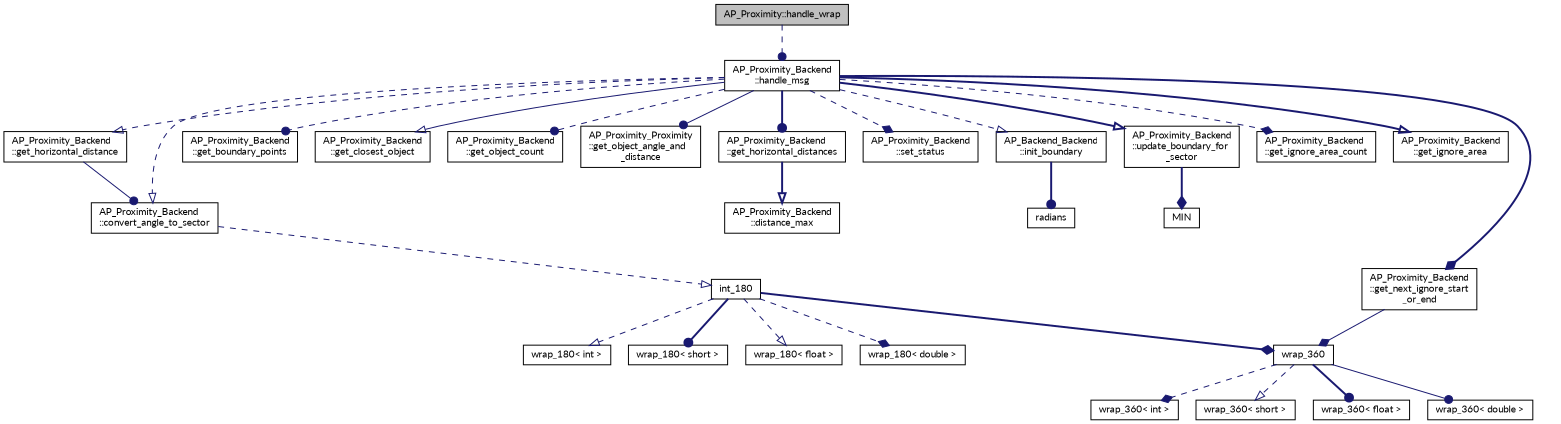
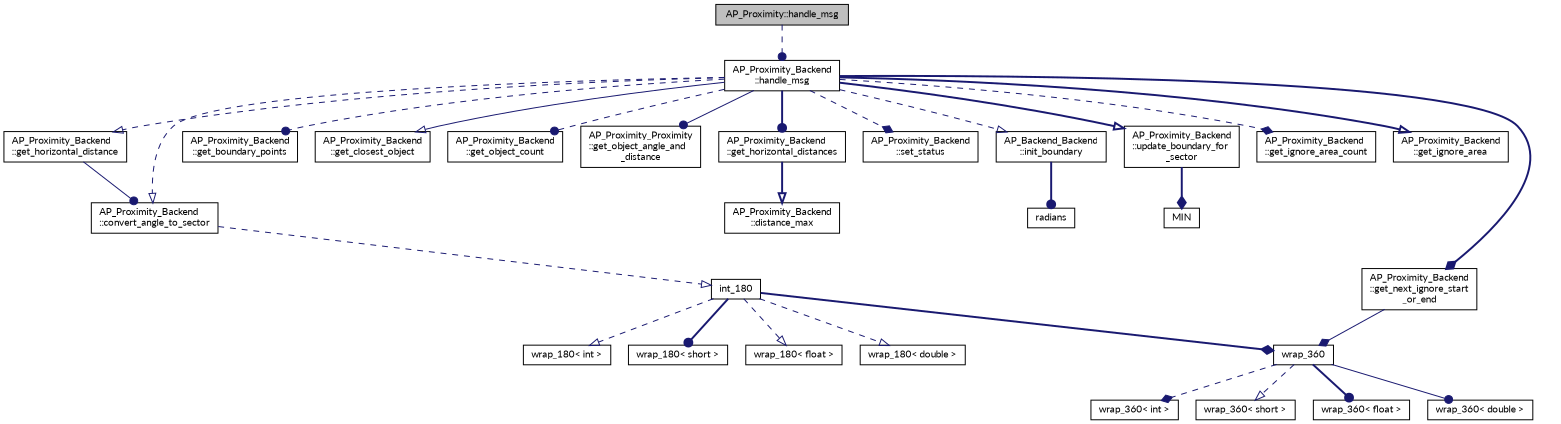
(782, 15) -> (782, 15)
(819, 320) -> (819, 320)
